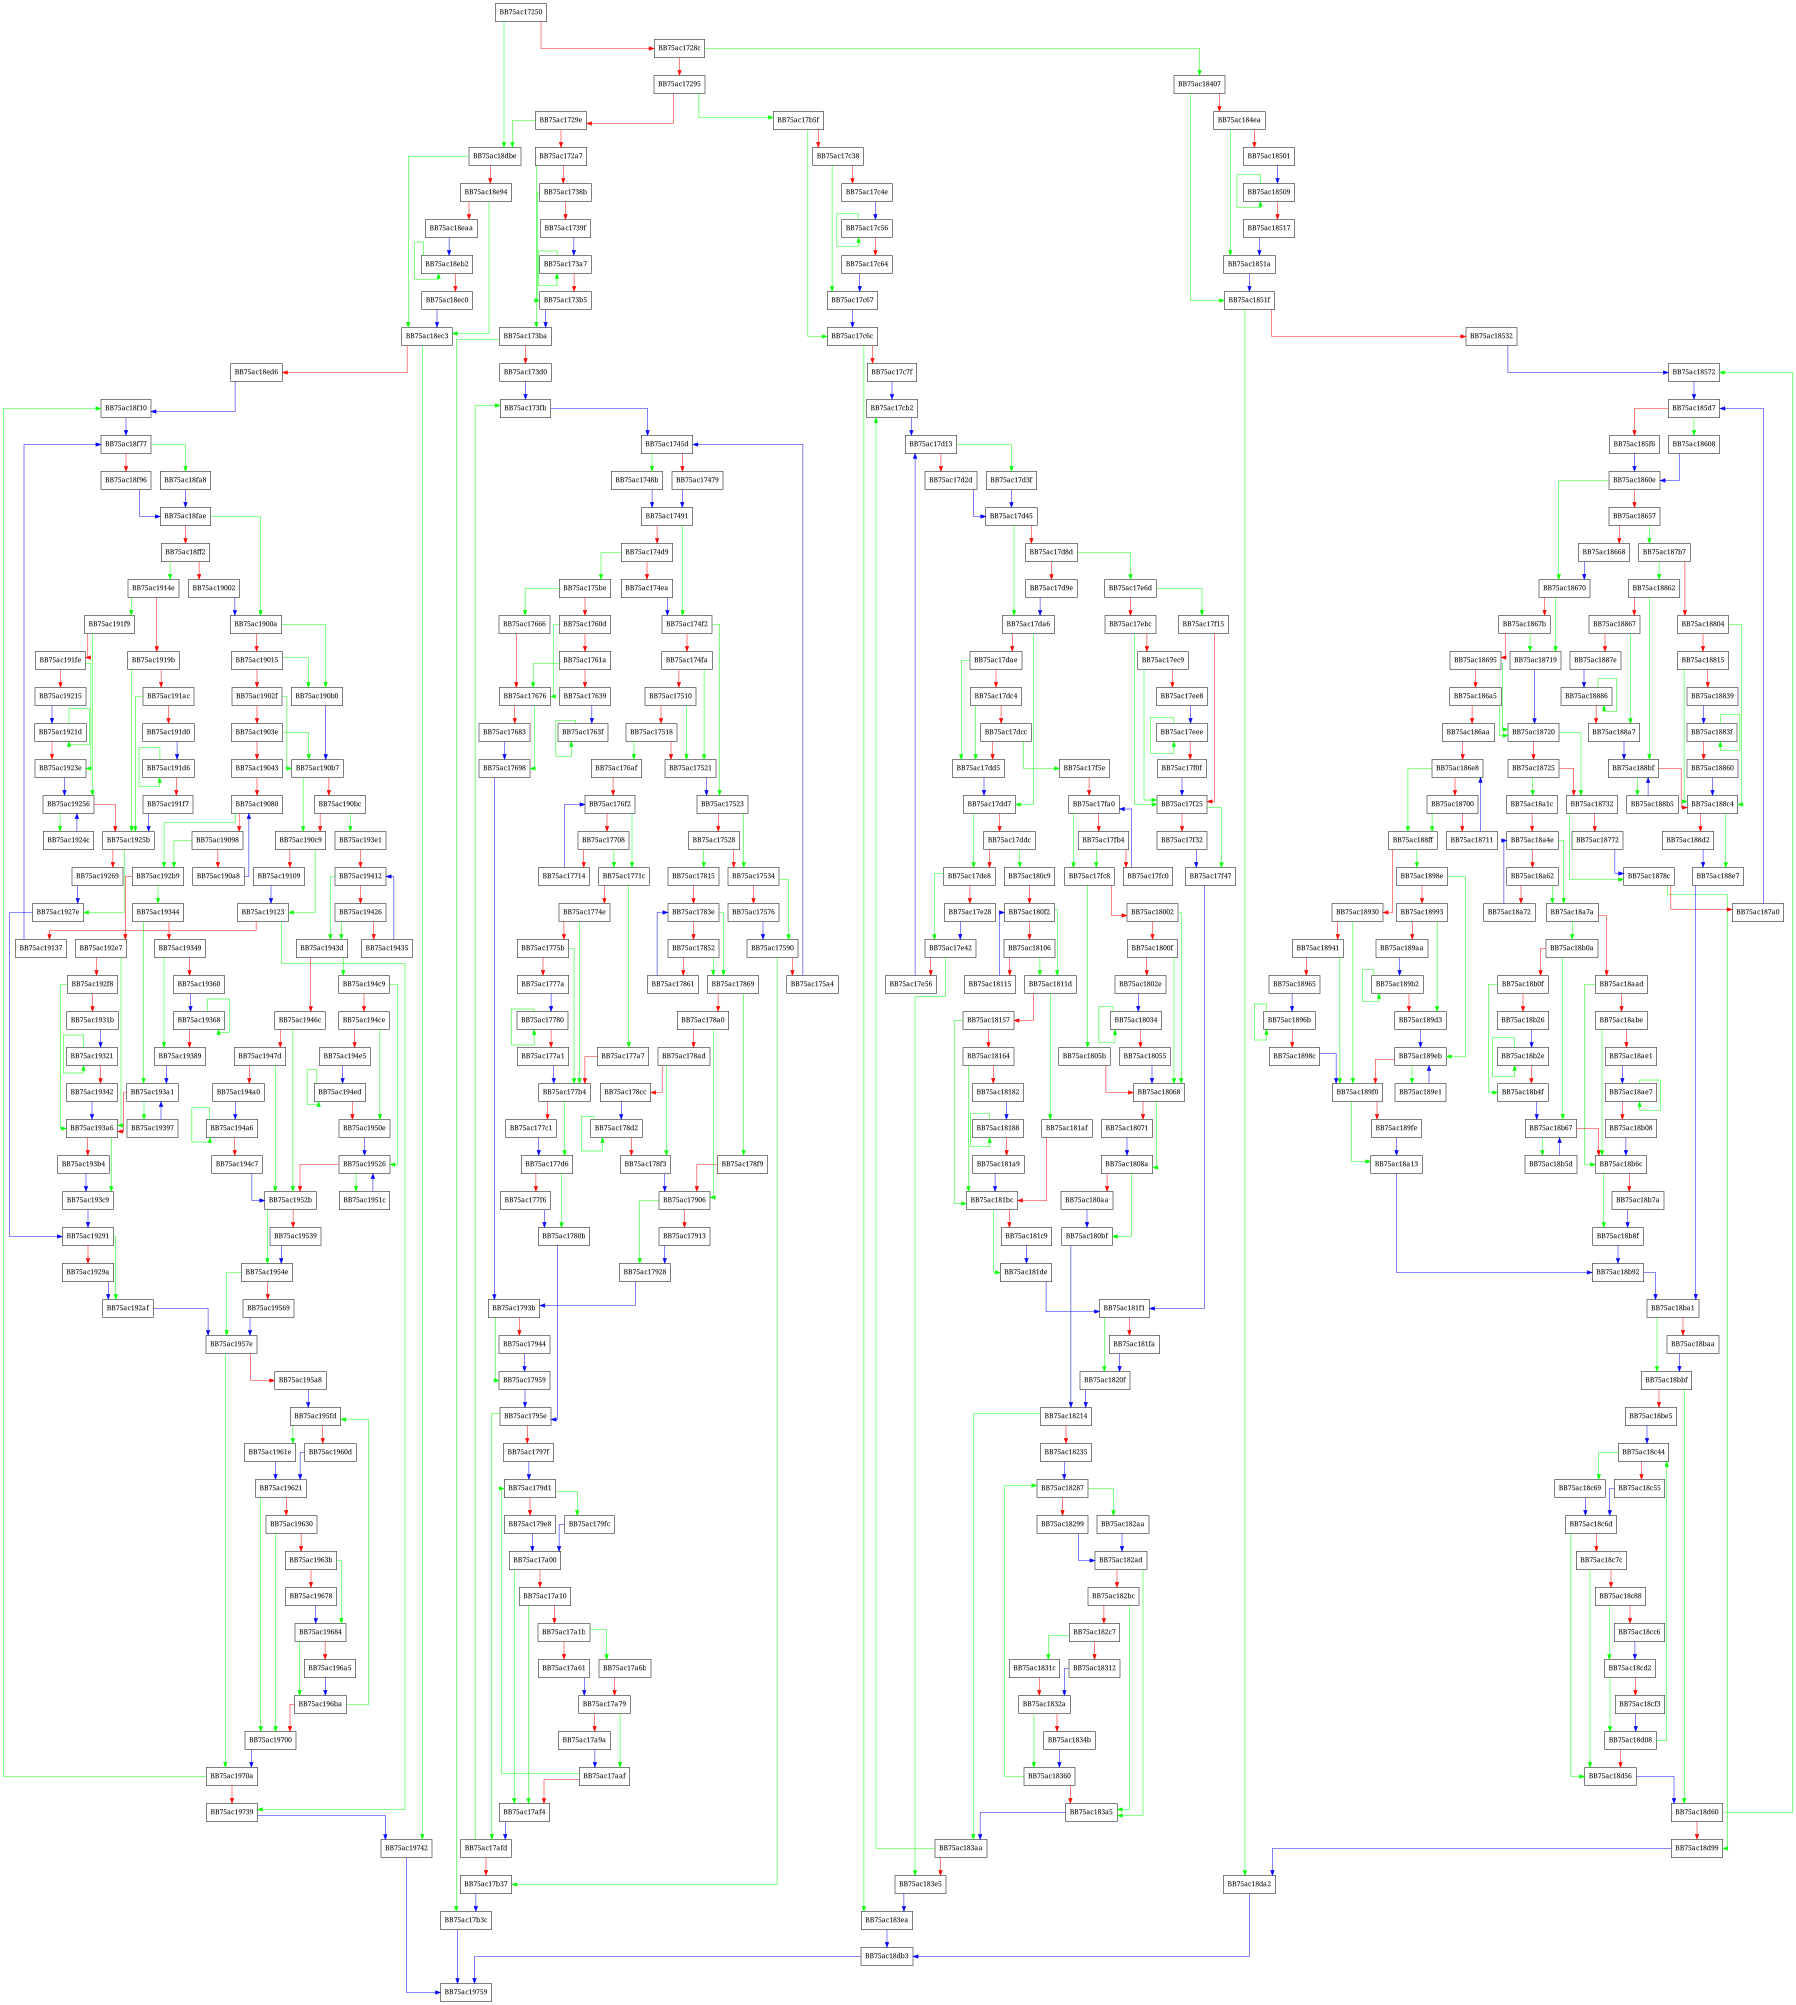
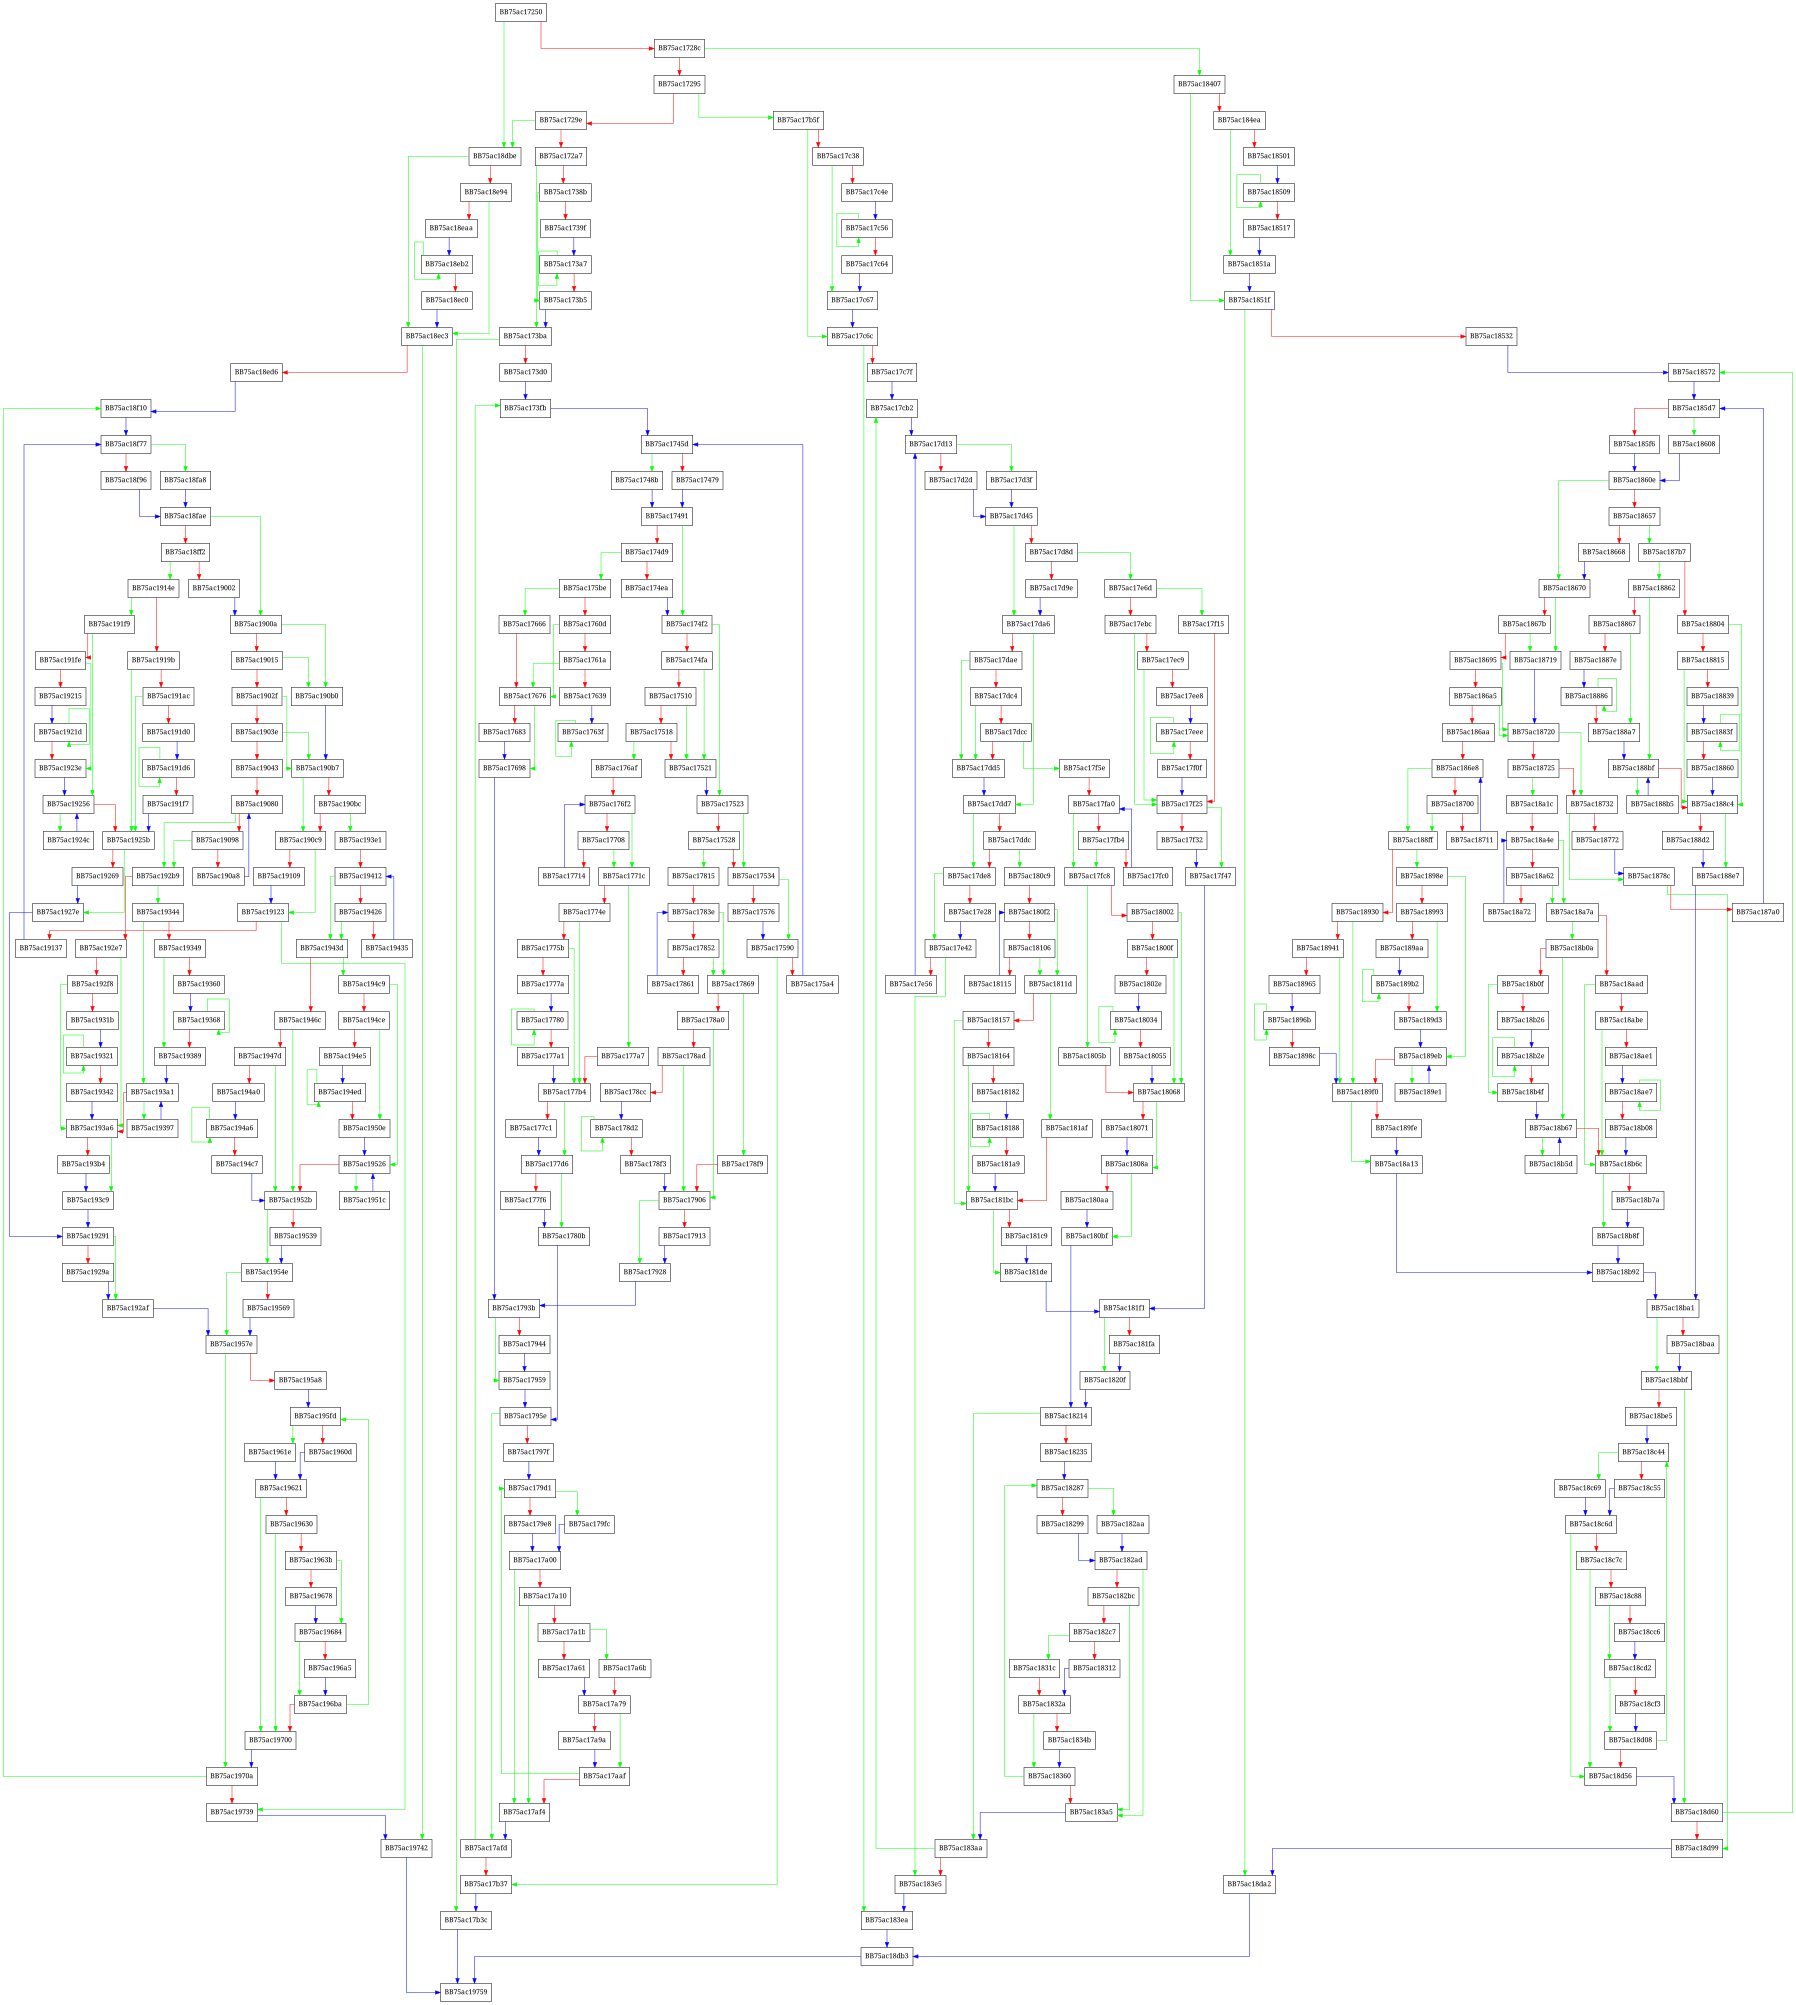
(666, 1108) -> (684, 1126)
